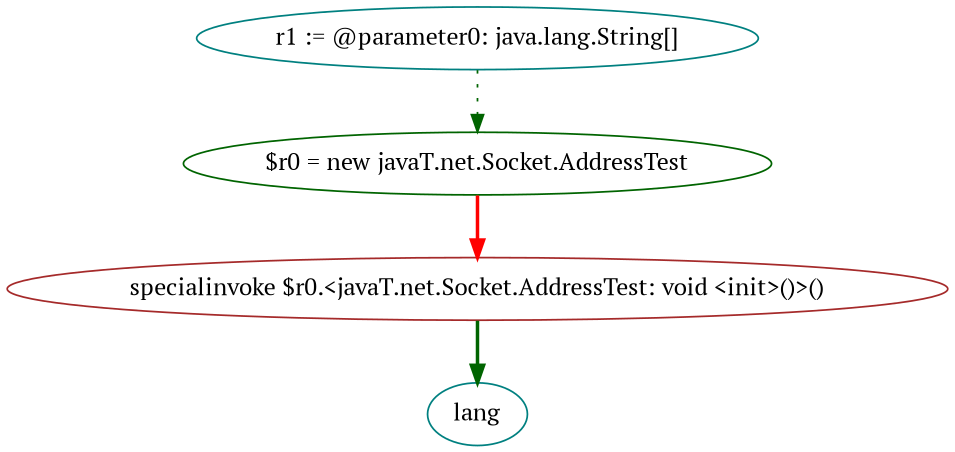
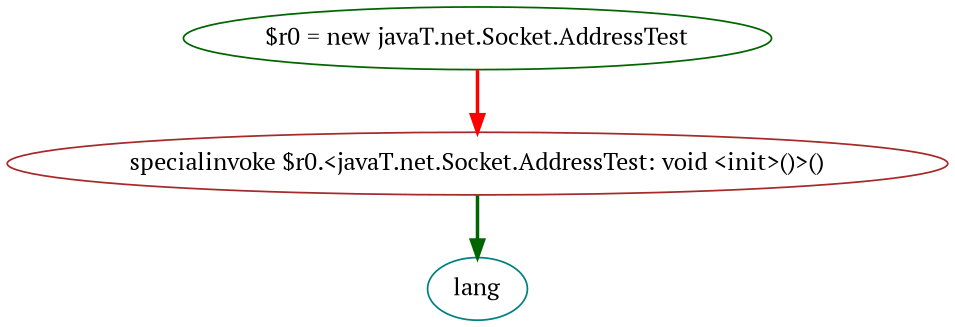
(477, 38) -> none
